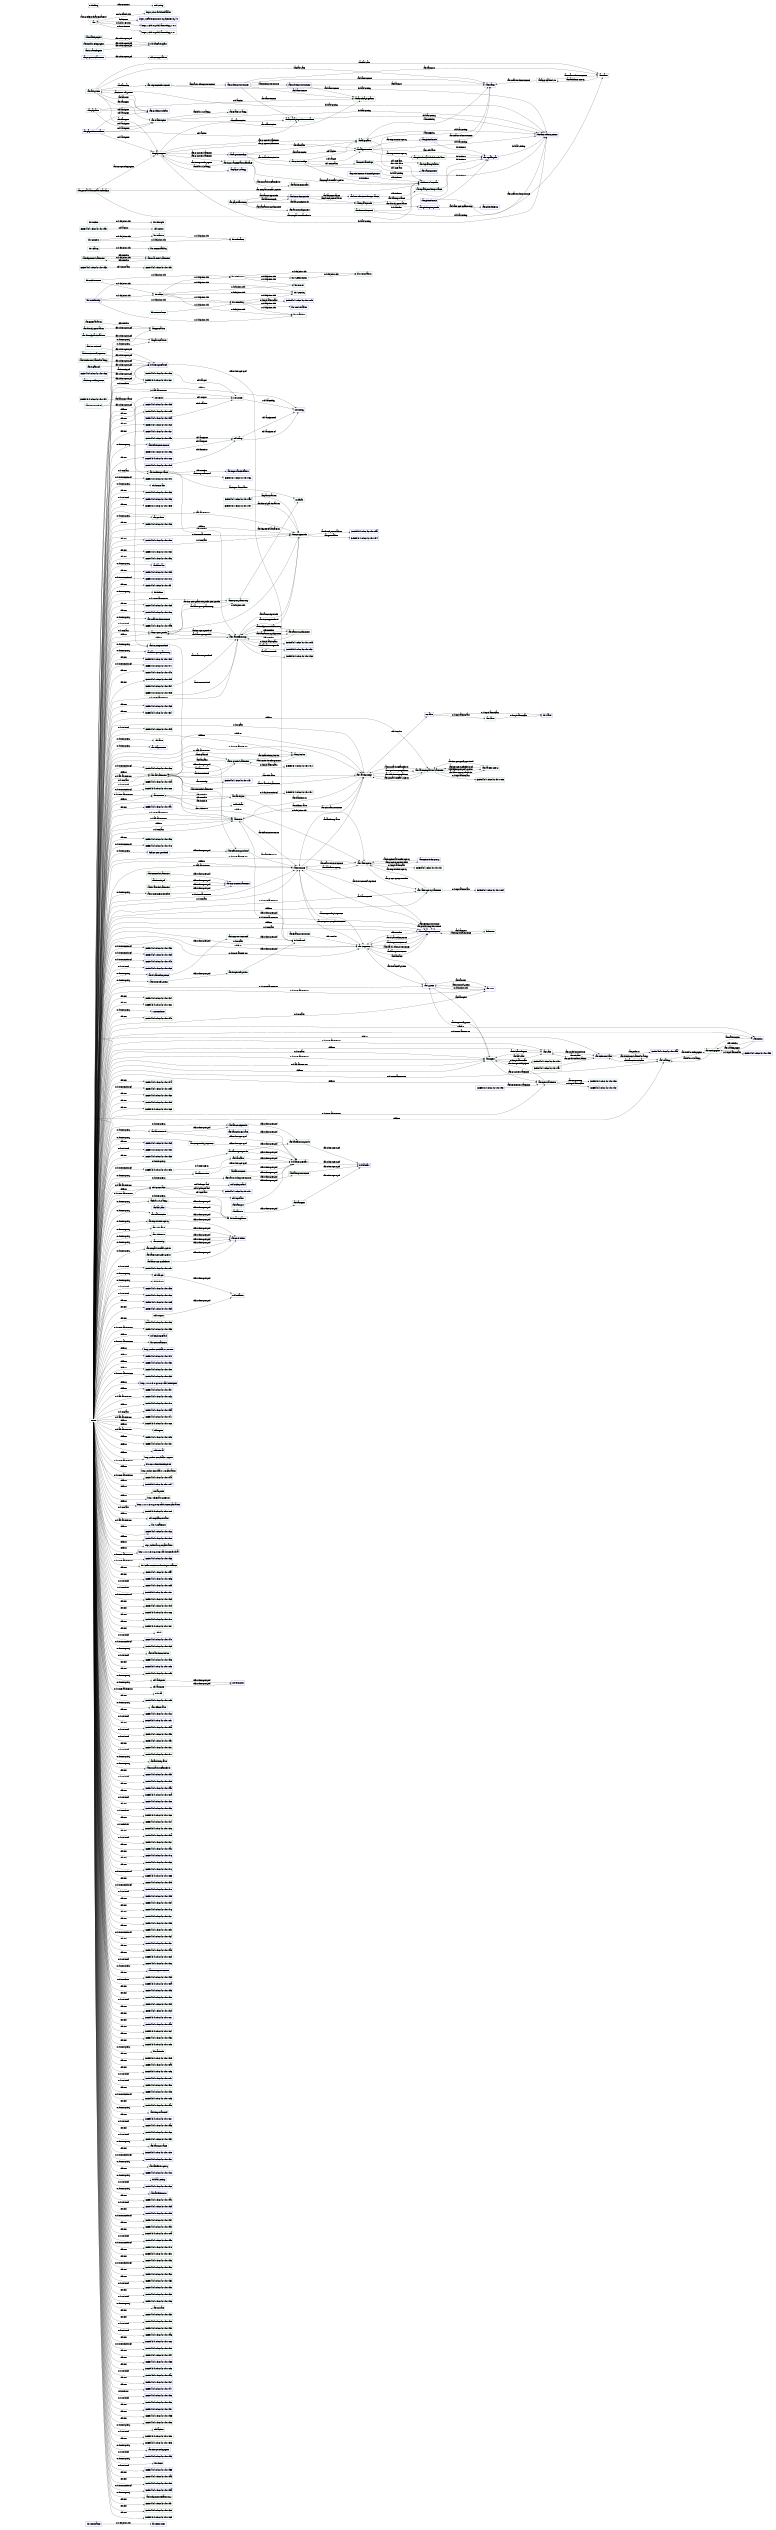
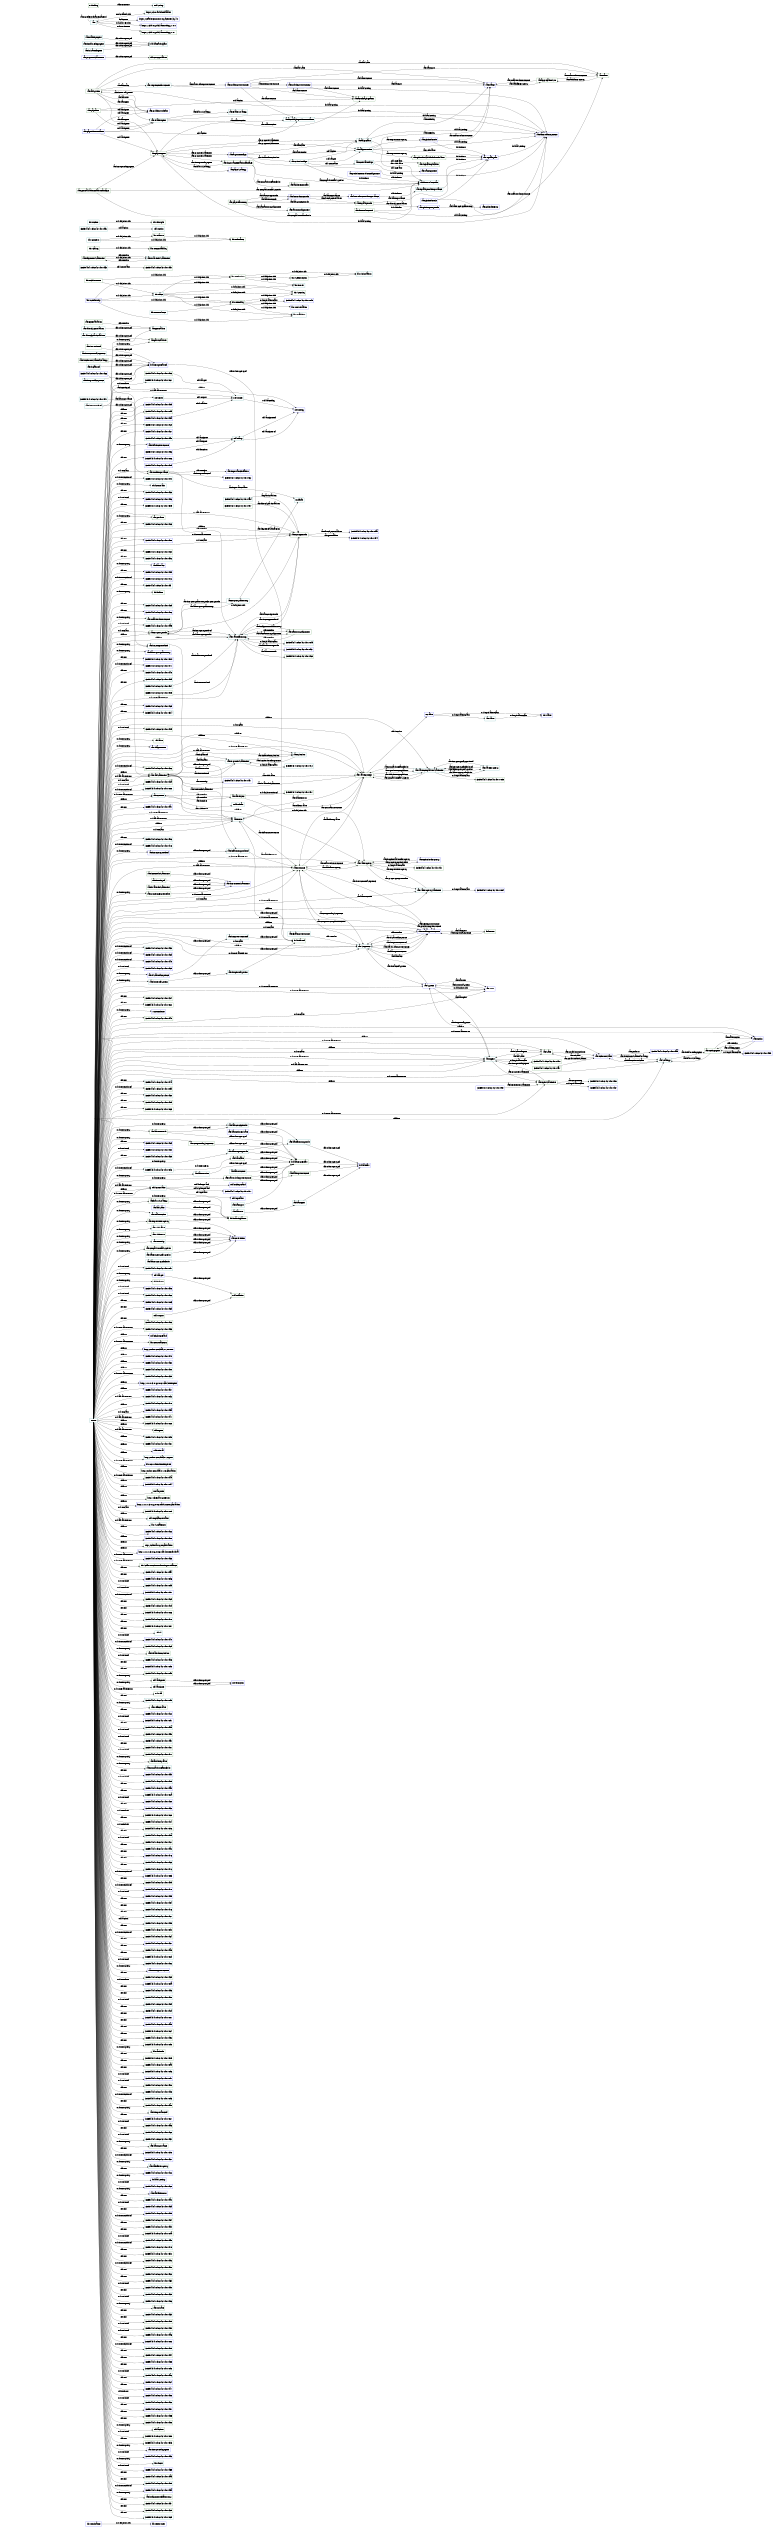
none -> (518, 86)
(127, 370) -> (135, 647)
(159, 853) -> (159, 853)
(98, 953) -> none
(123, 1919) -> (123, 1919)
